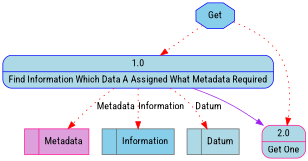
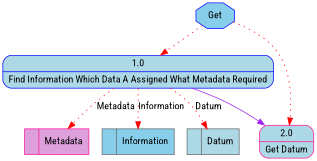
(284, 150) -> (287, 150)
